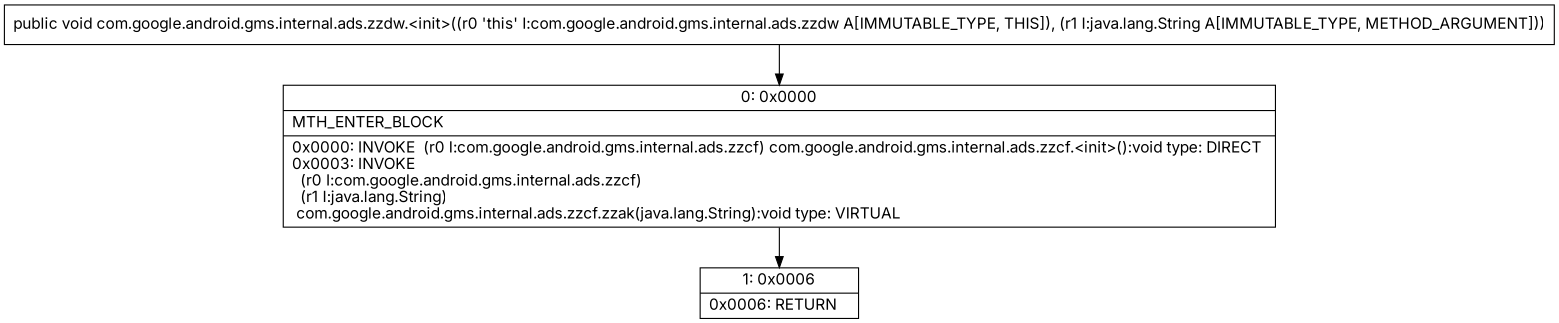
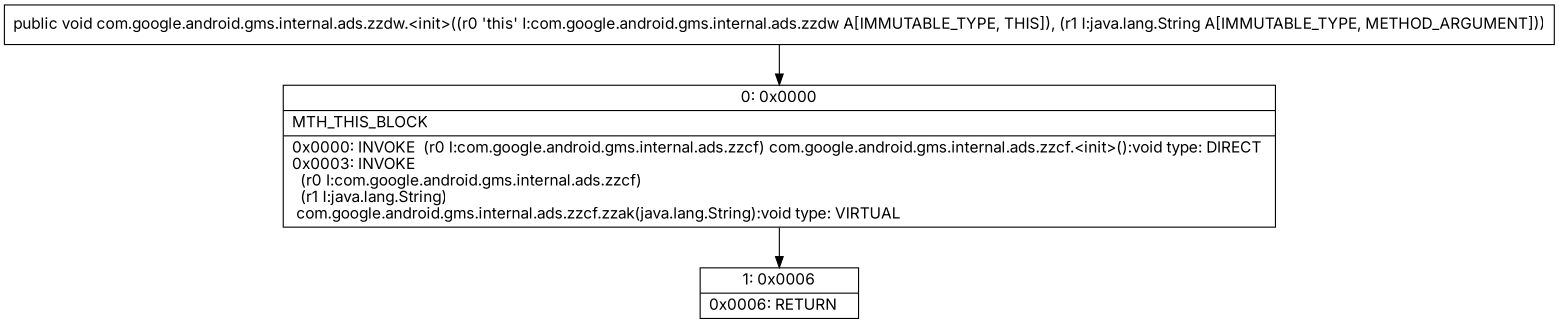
(369, 123) -> (360, 123)
